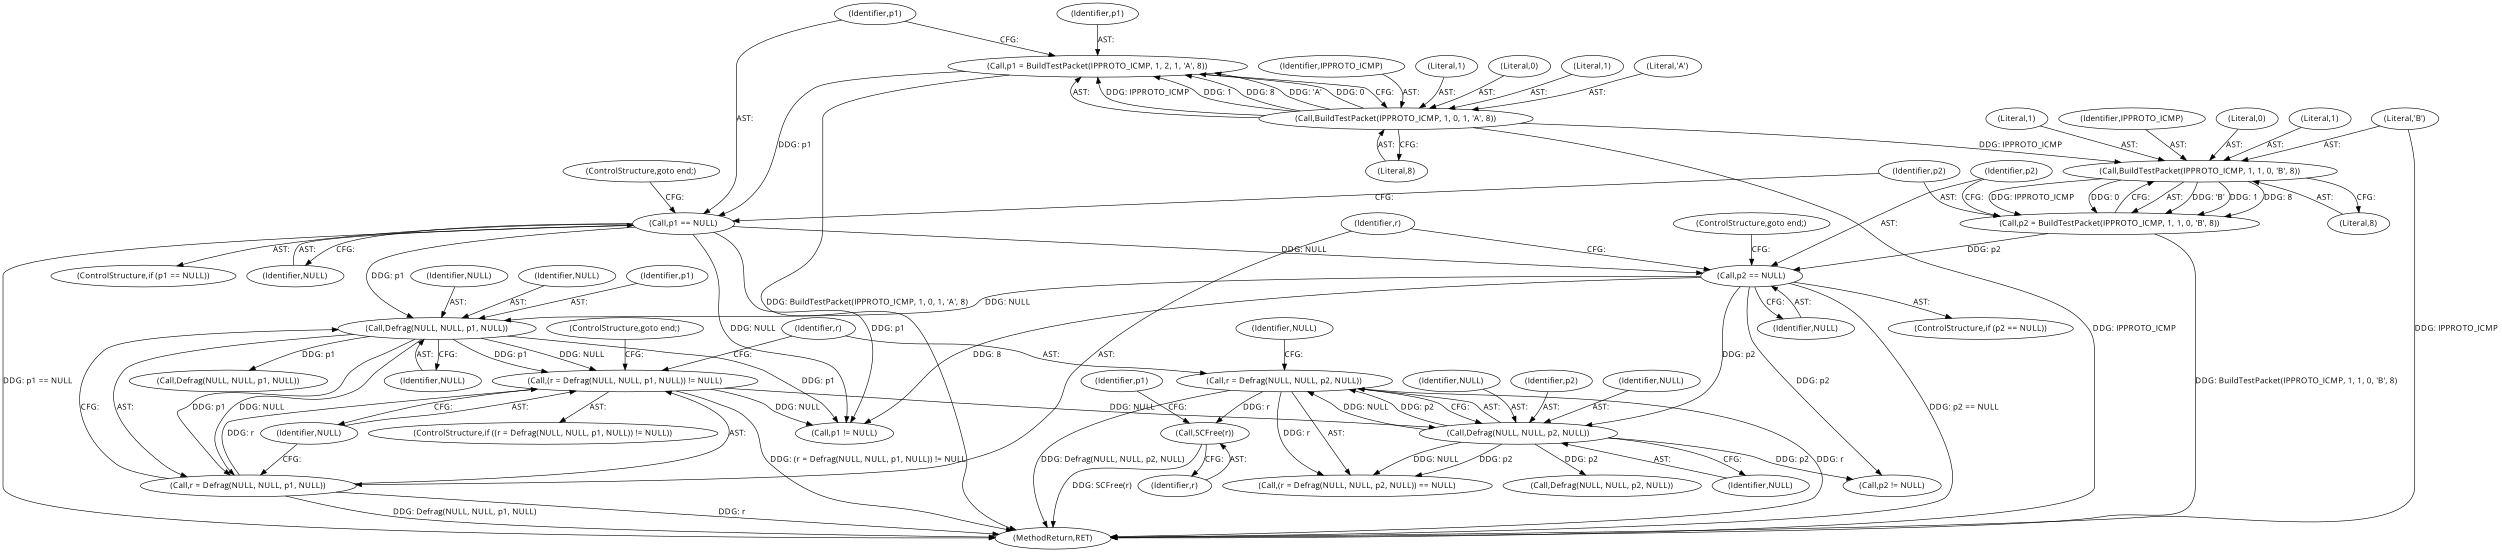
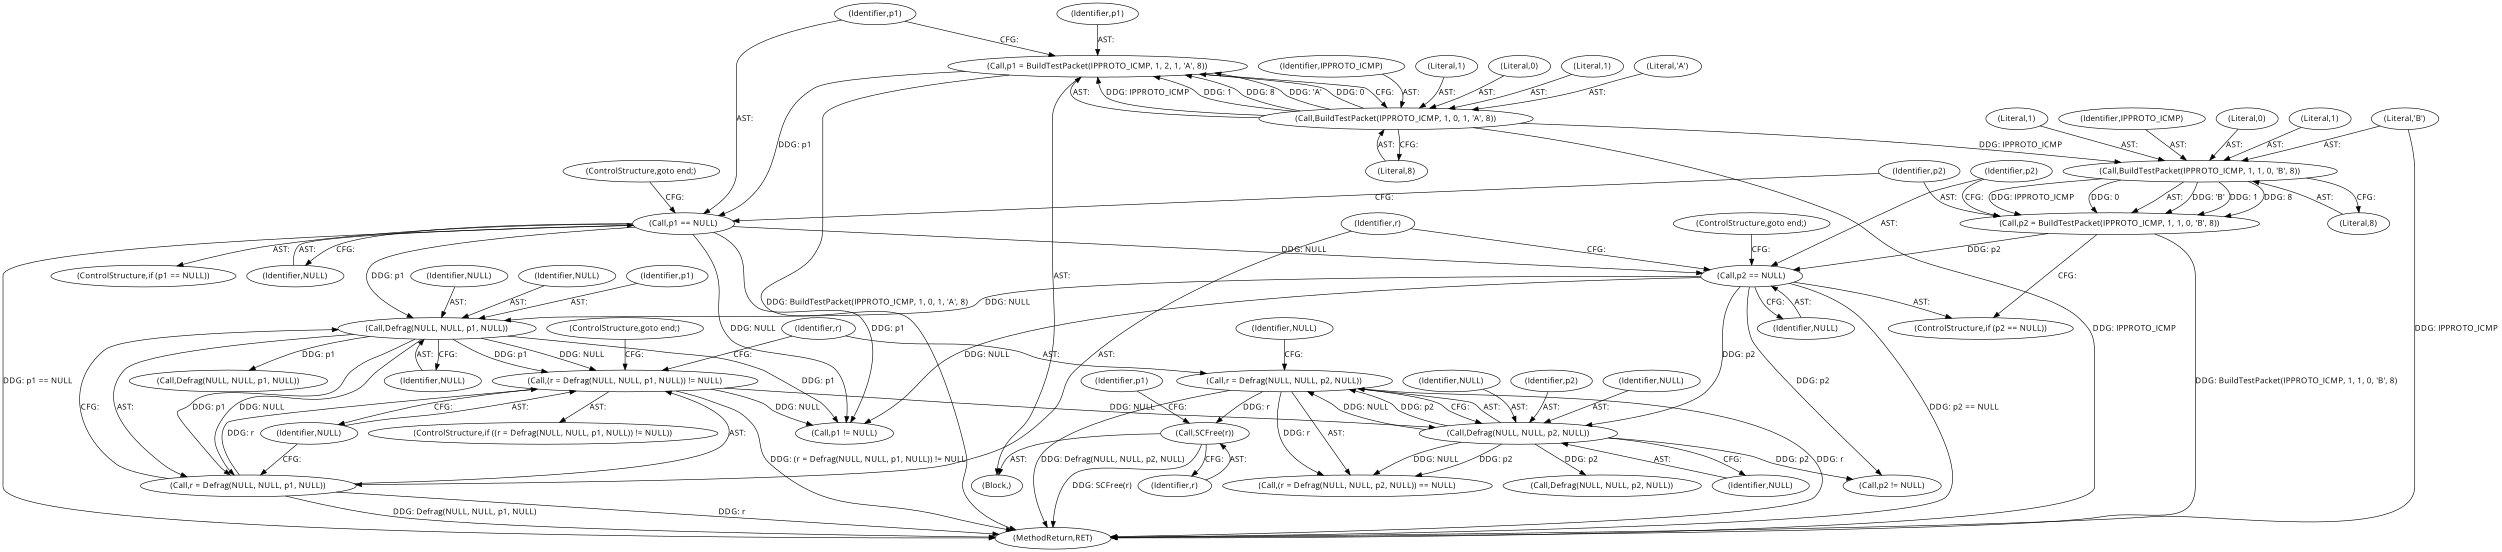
(2129, 195) -> (2048, 274)
(987, 355) -> (987, 355)
none -> (997, 486)
